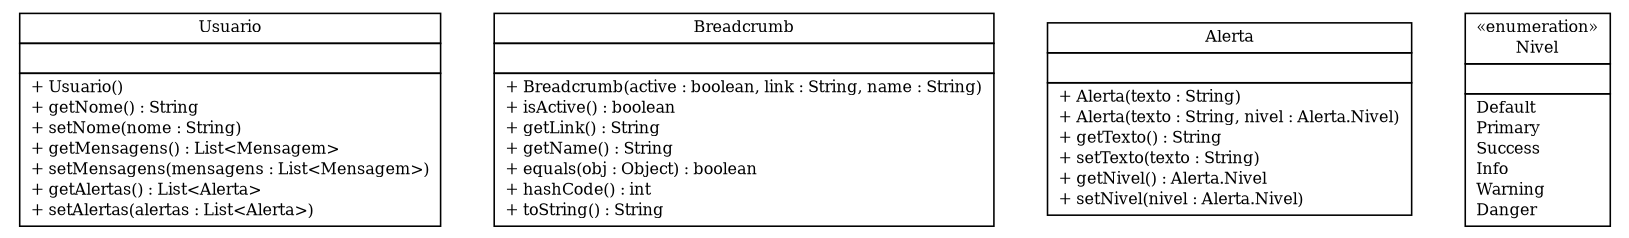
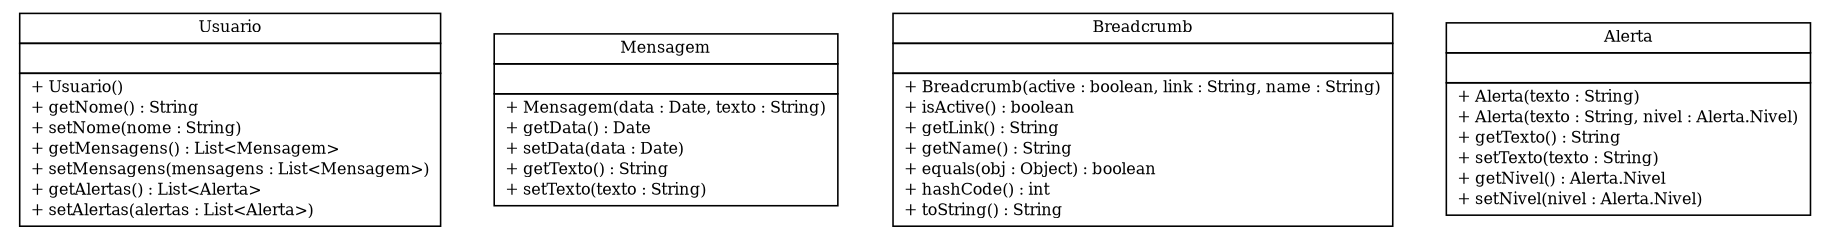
none -> (666, 119)
(1538, 119) -> none
